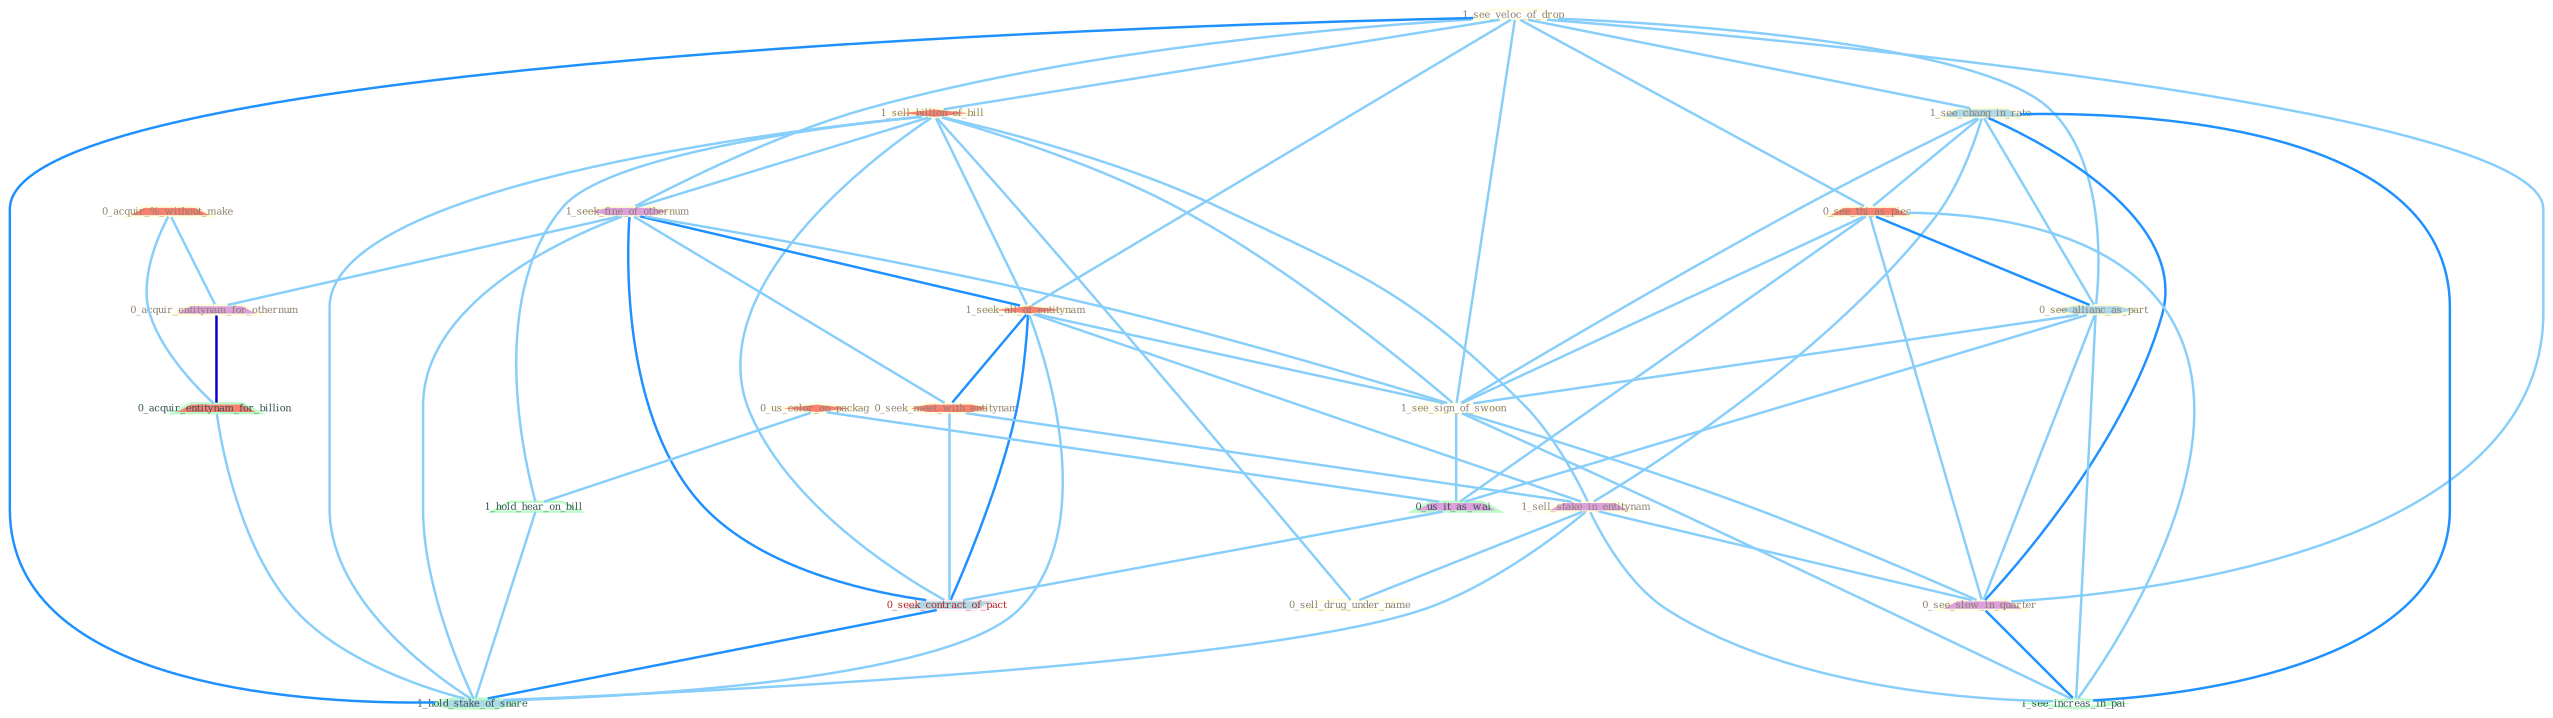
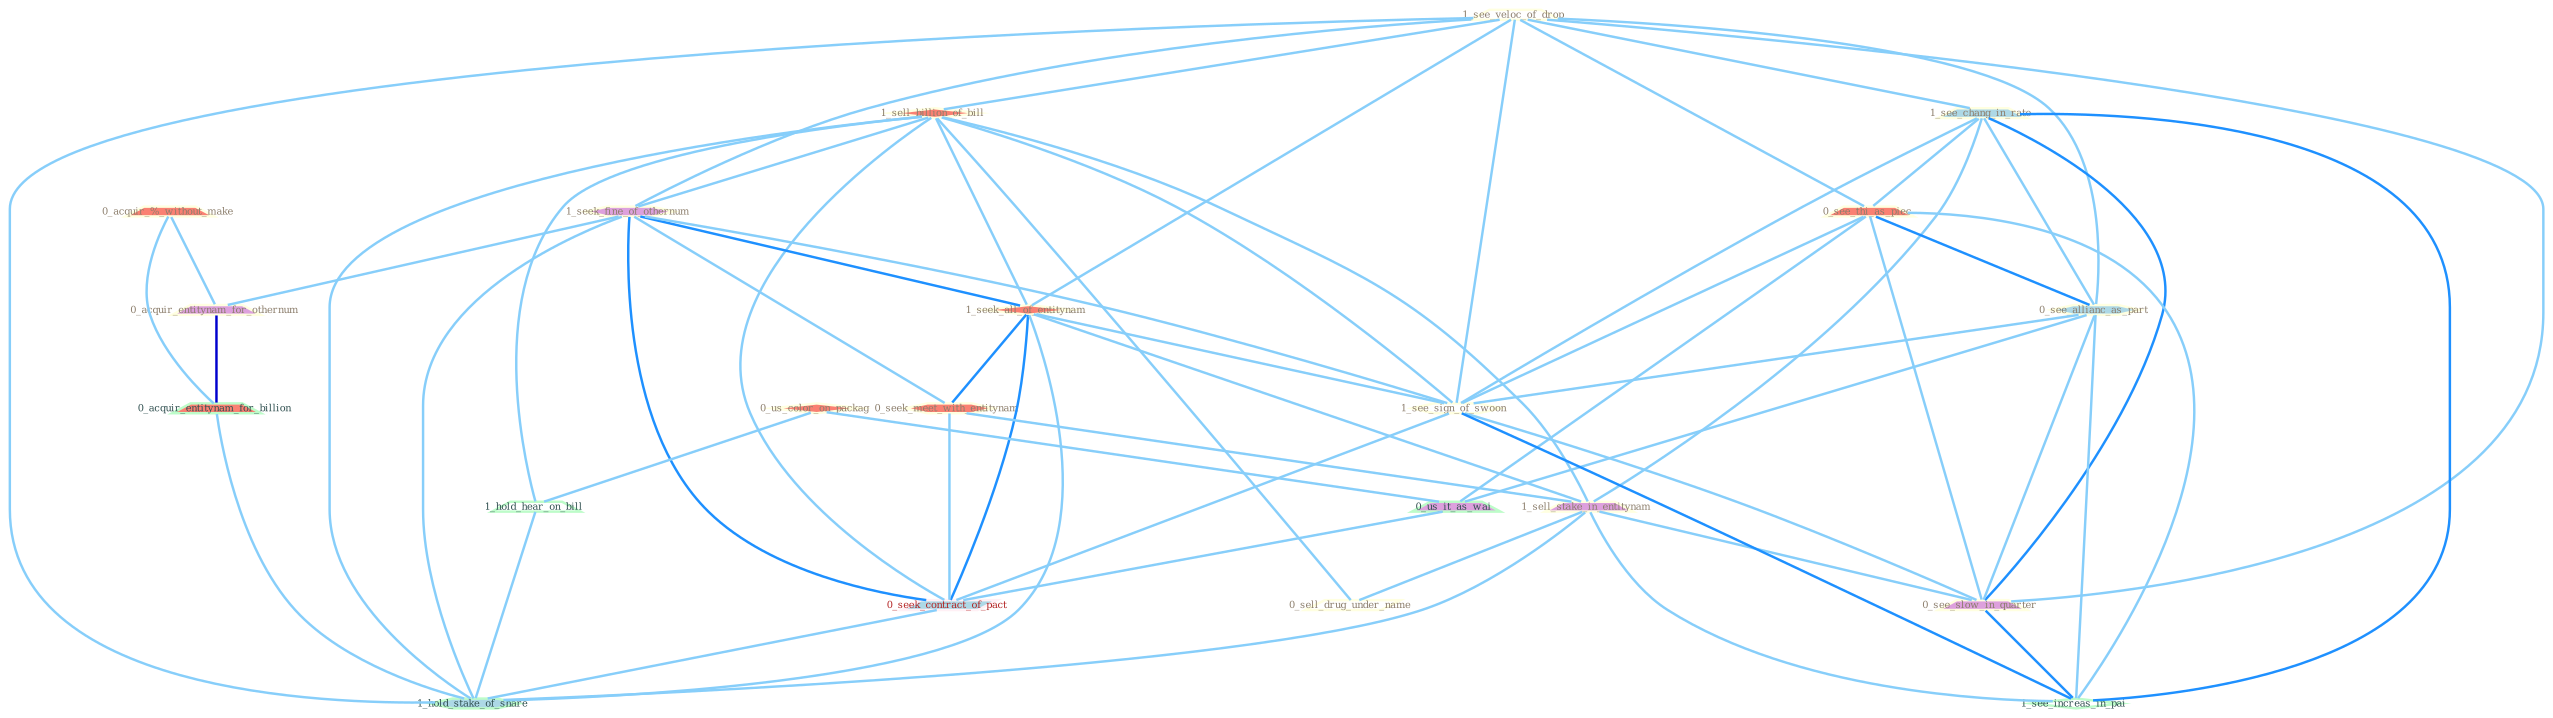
(322, 97) -> (322, 97)
(1456, 442) -> (1203, 507)
(1828, 583) -> (1828, 583)
(712, 654) -> (712, 654)
